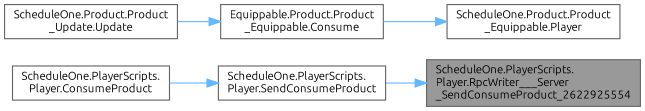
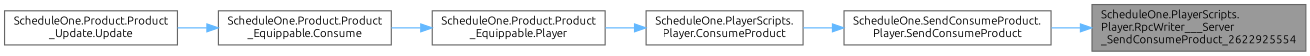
(302, 22) -> (305, 28)
none -> (620, 28)
(302, 83) -> (948, 28)
